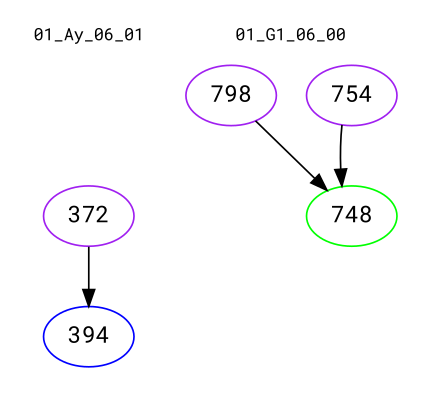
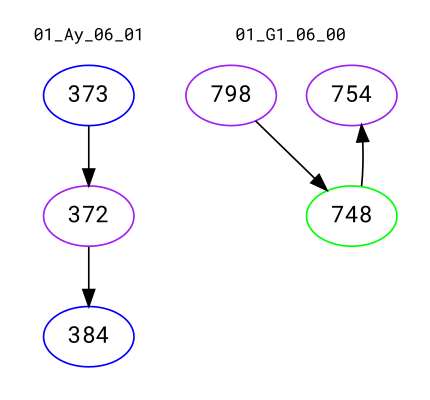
none -> (89, 95)
(341, 147) -> (363, 164)
(89, 337) -> (89, 337)
